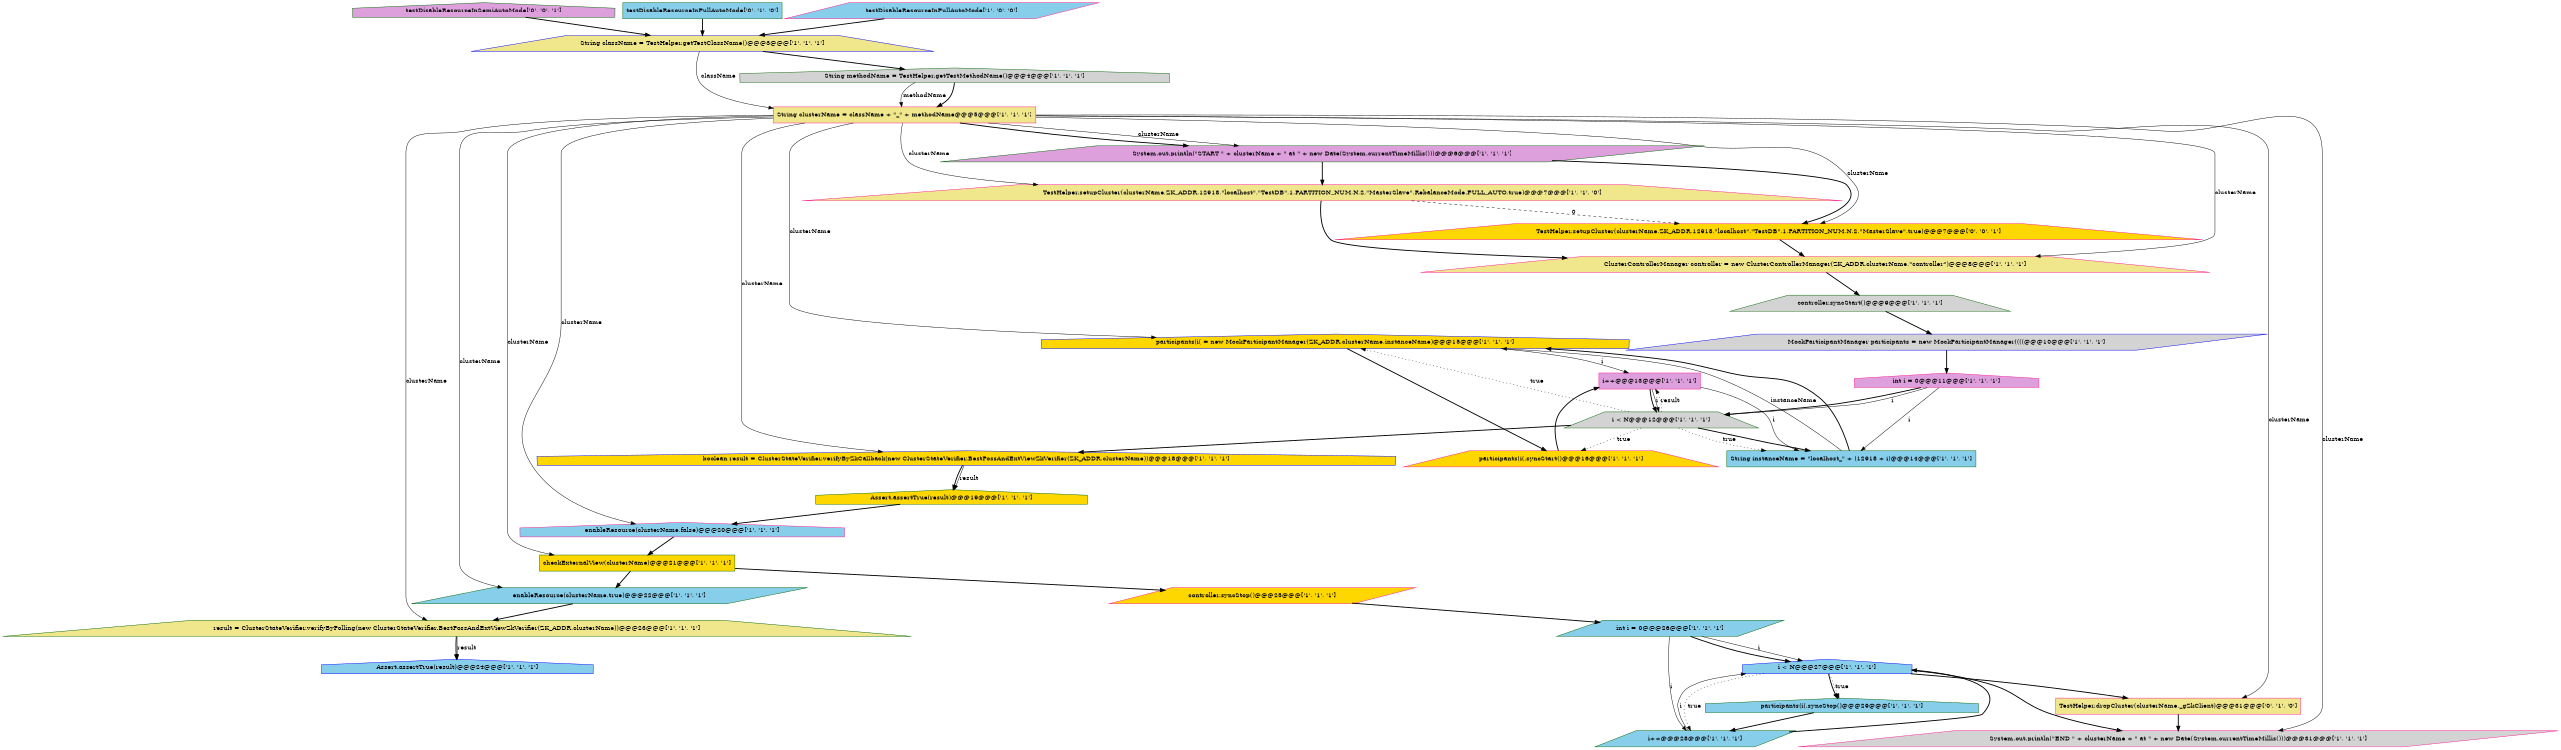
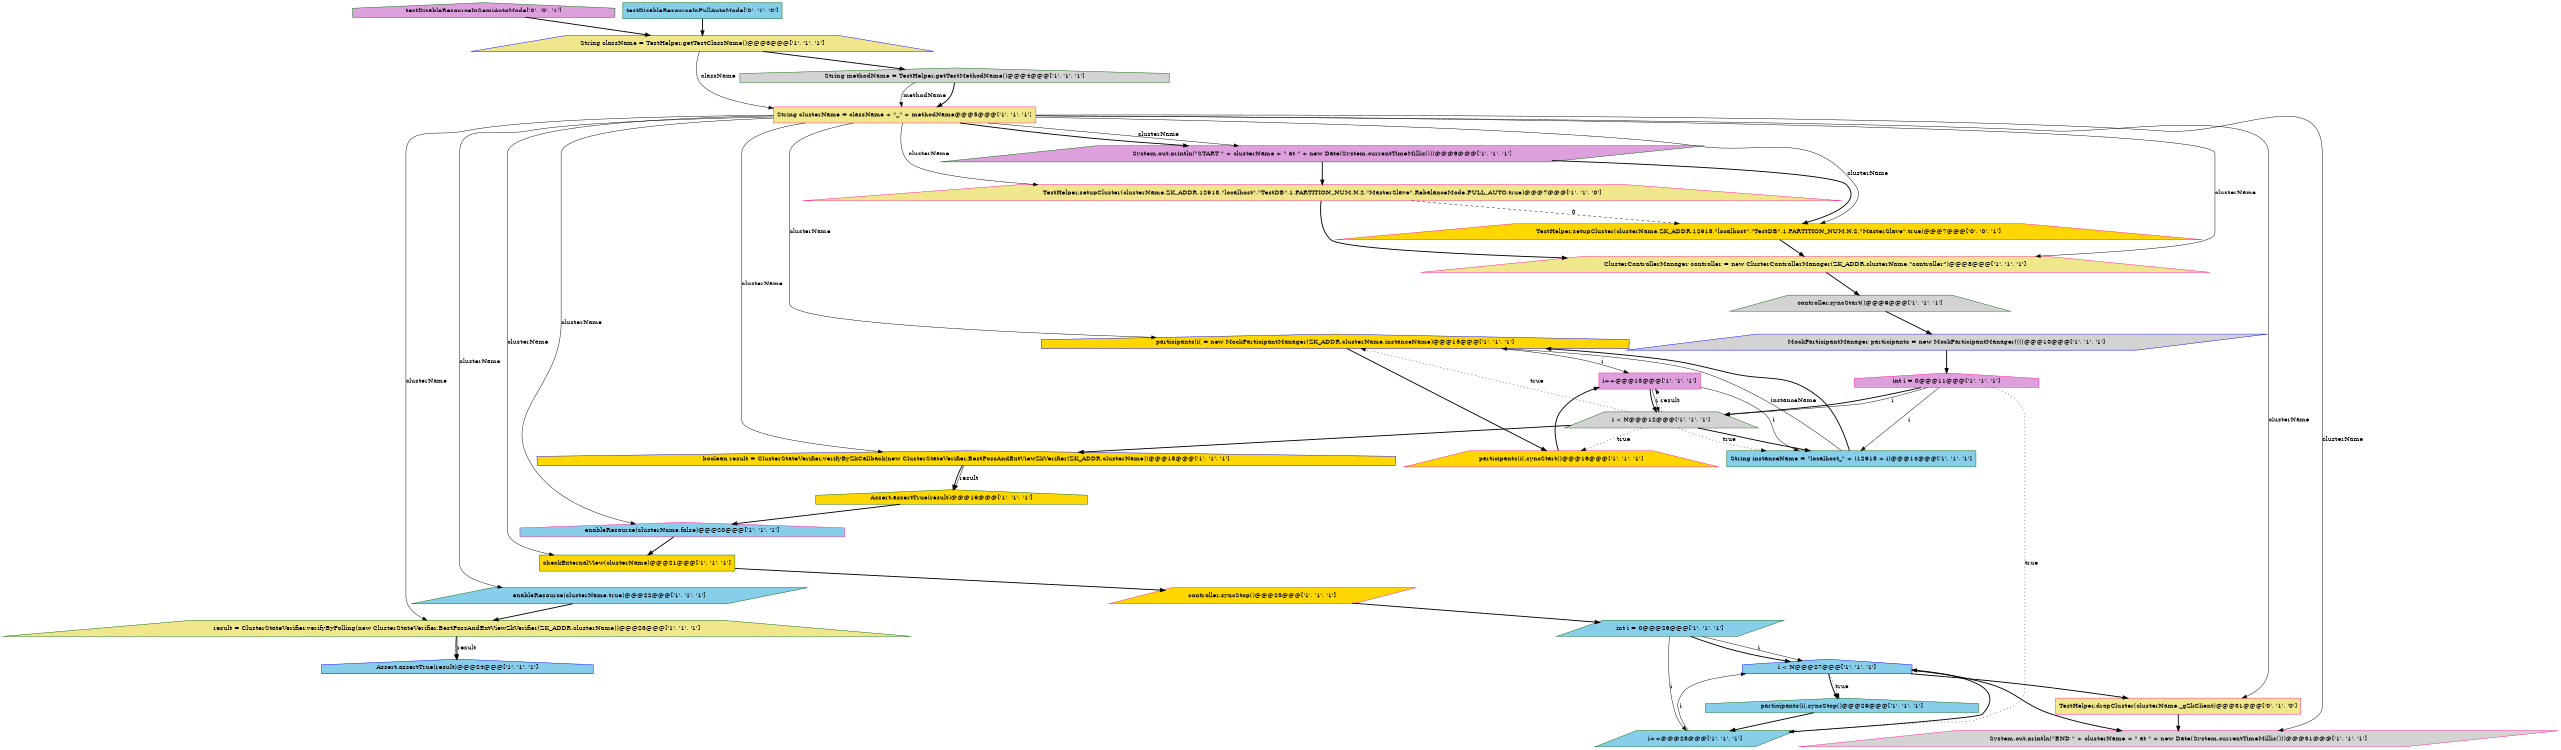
(942, 11) -> none
(625, 578) -> none
(1710, 686) -> (2025, 652)
